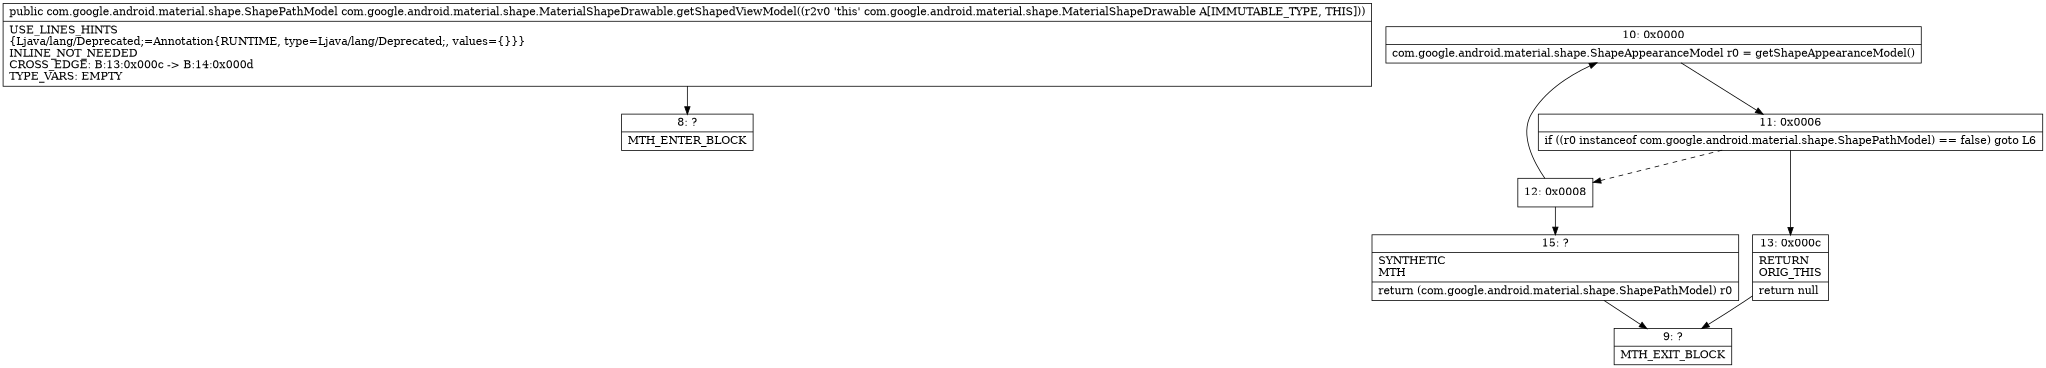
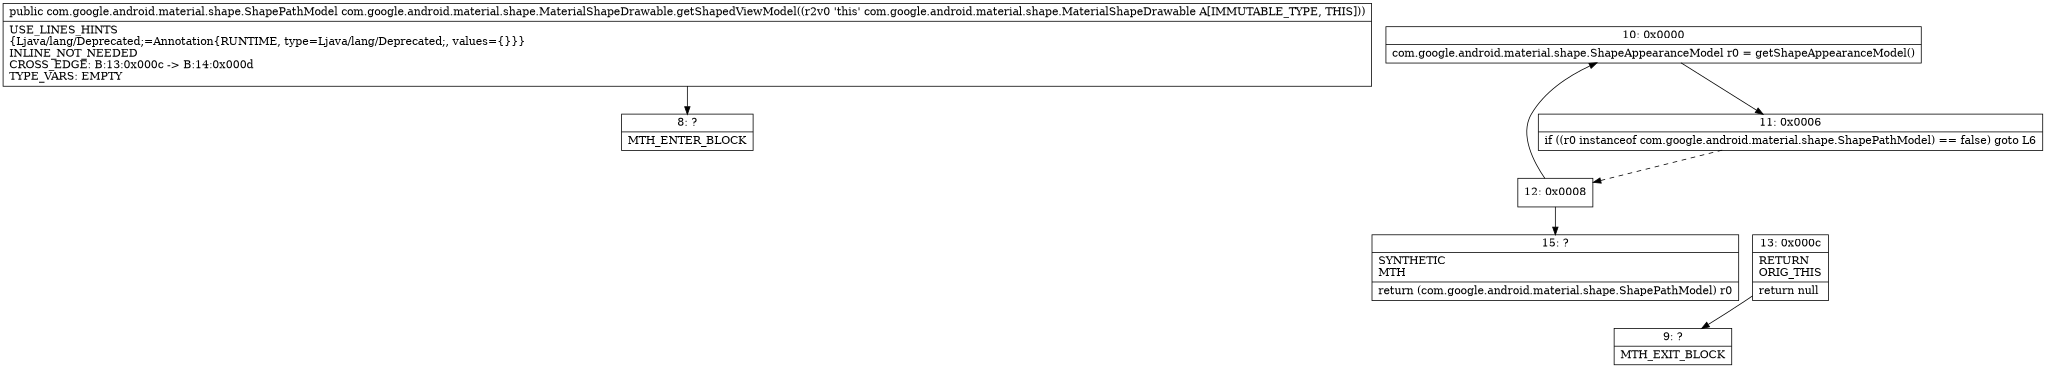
(1791, 189) -> none
(1622, 312) -> none
